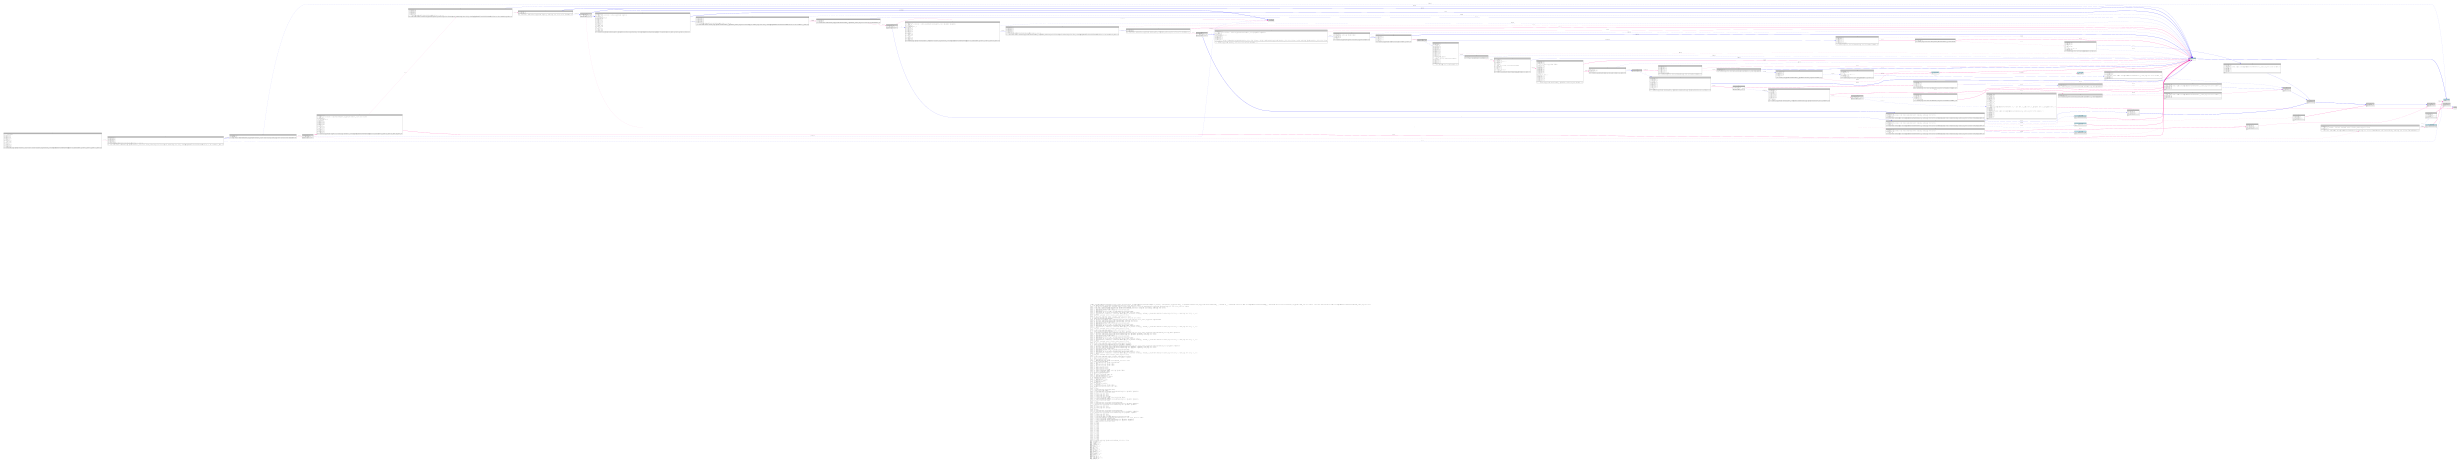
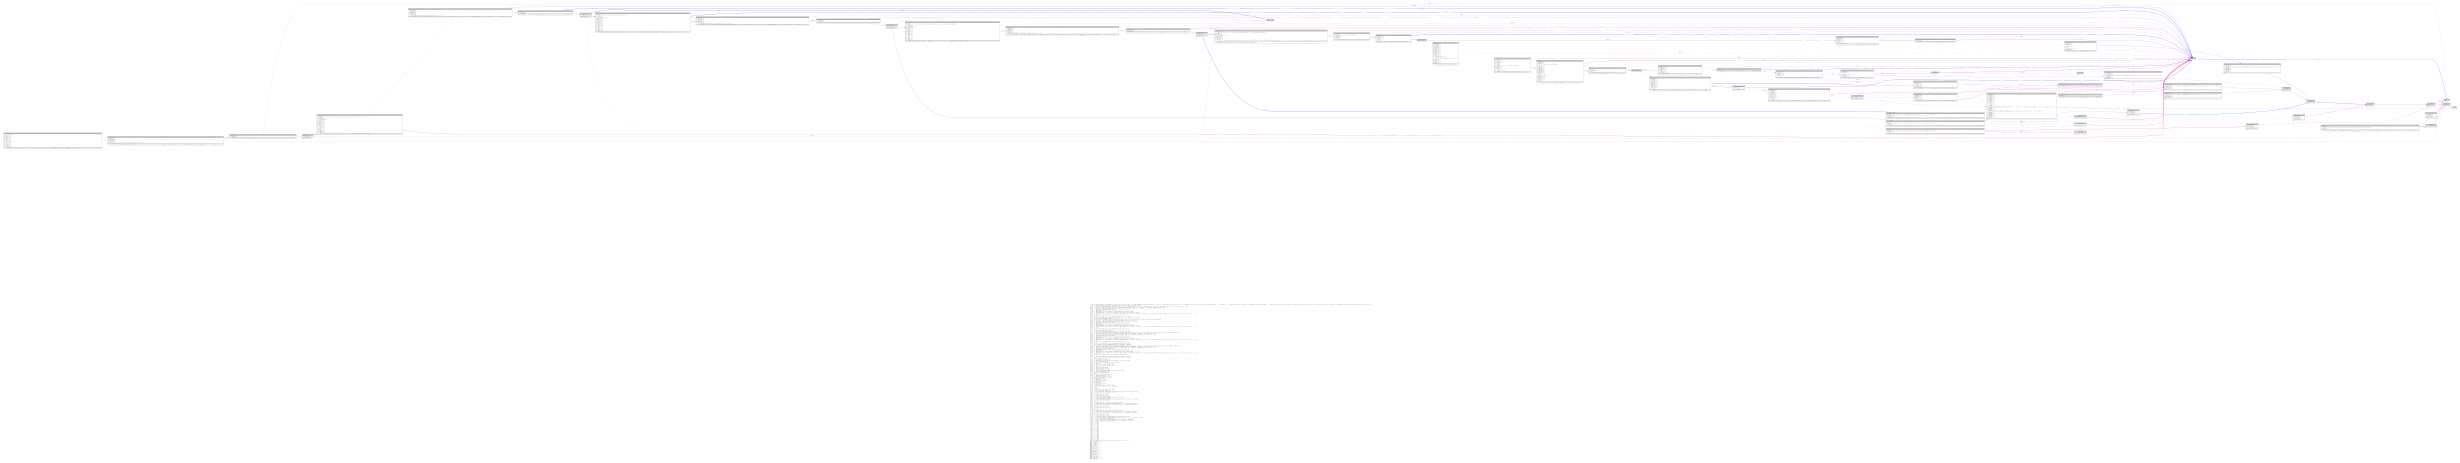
(1476, 57) -> none
